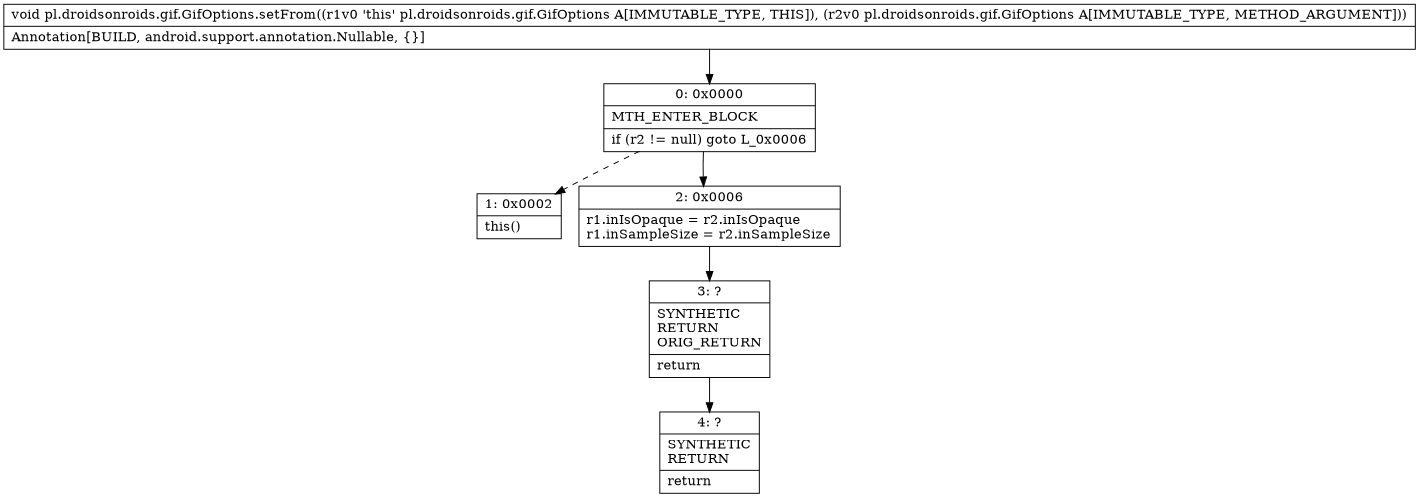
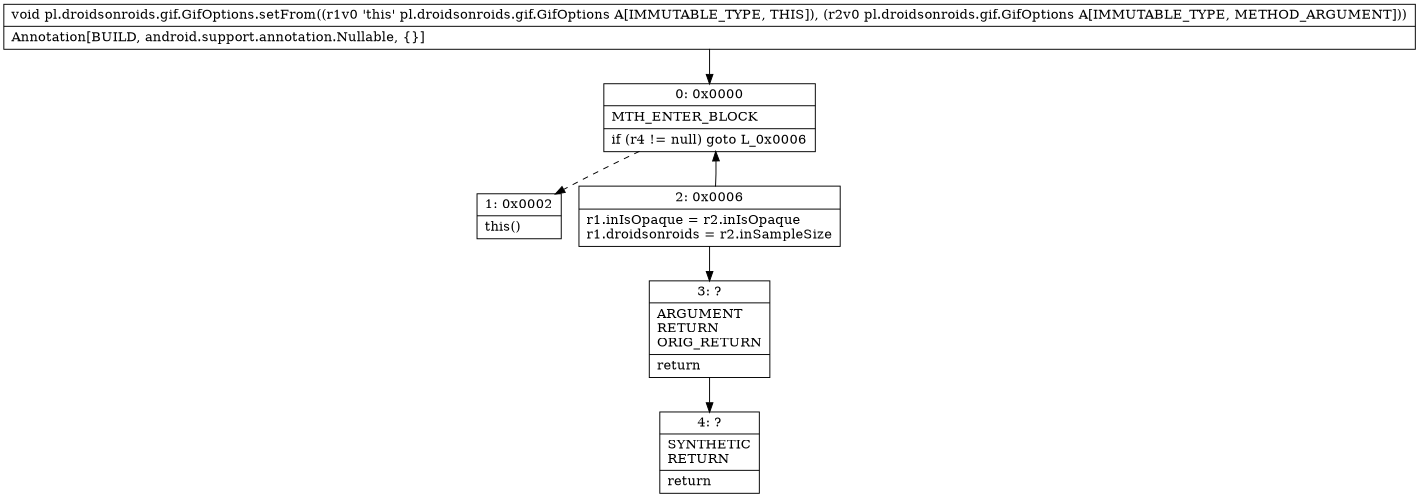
(710, 140) -> (710, 140)
(703, 164) -> (716, 174)
(709, 234) -> (710, 234)
(699, 314) -> (700, 314)
